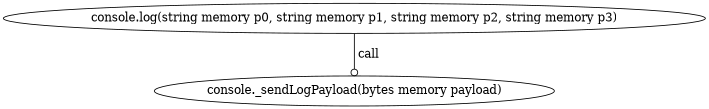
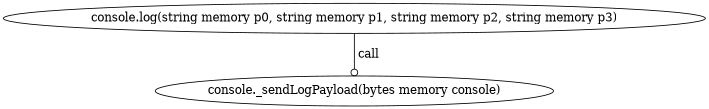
(354, 91) -> (354, 91)
